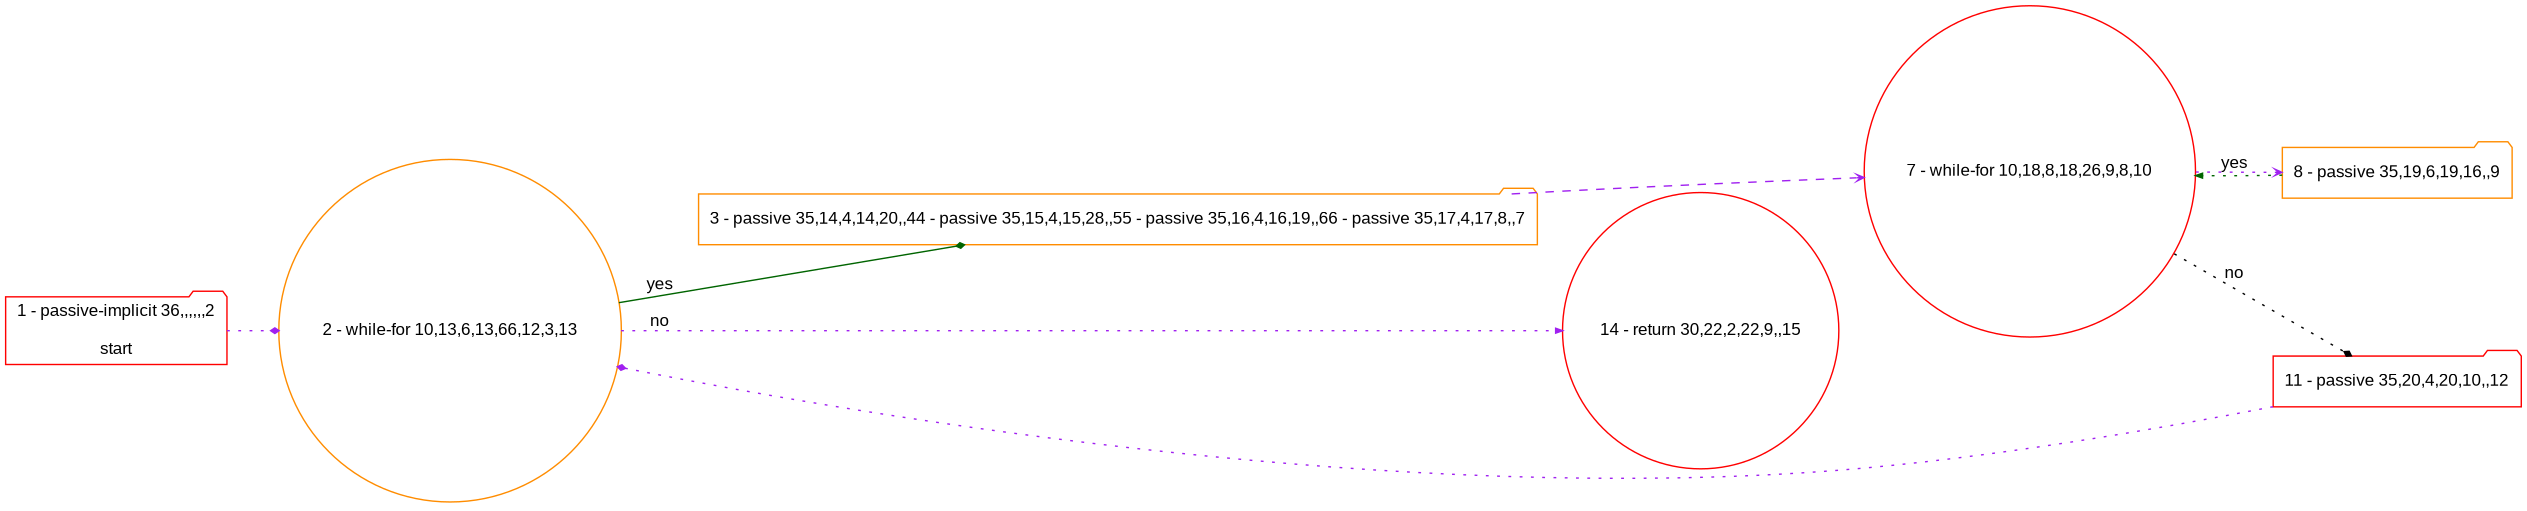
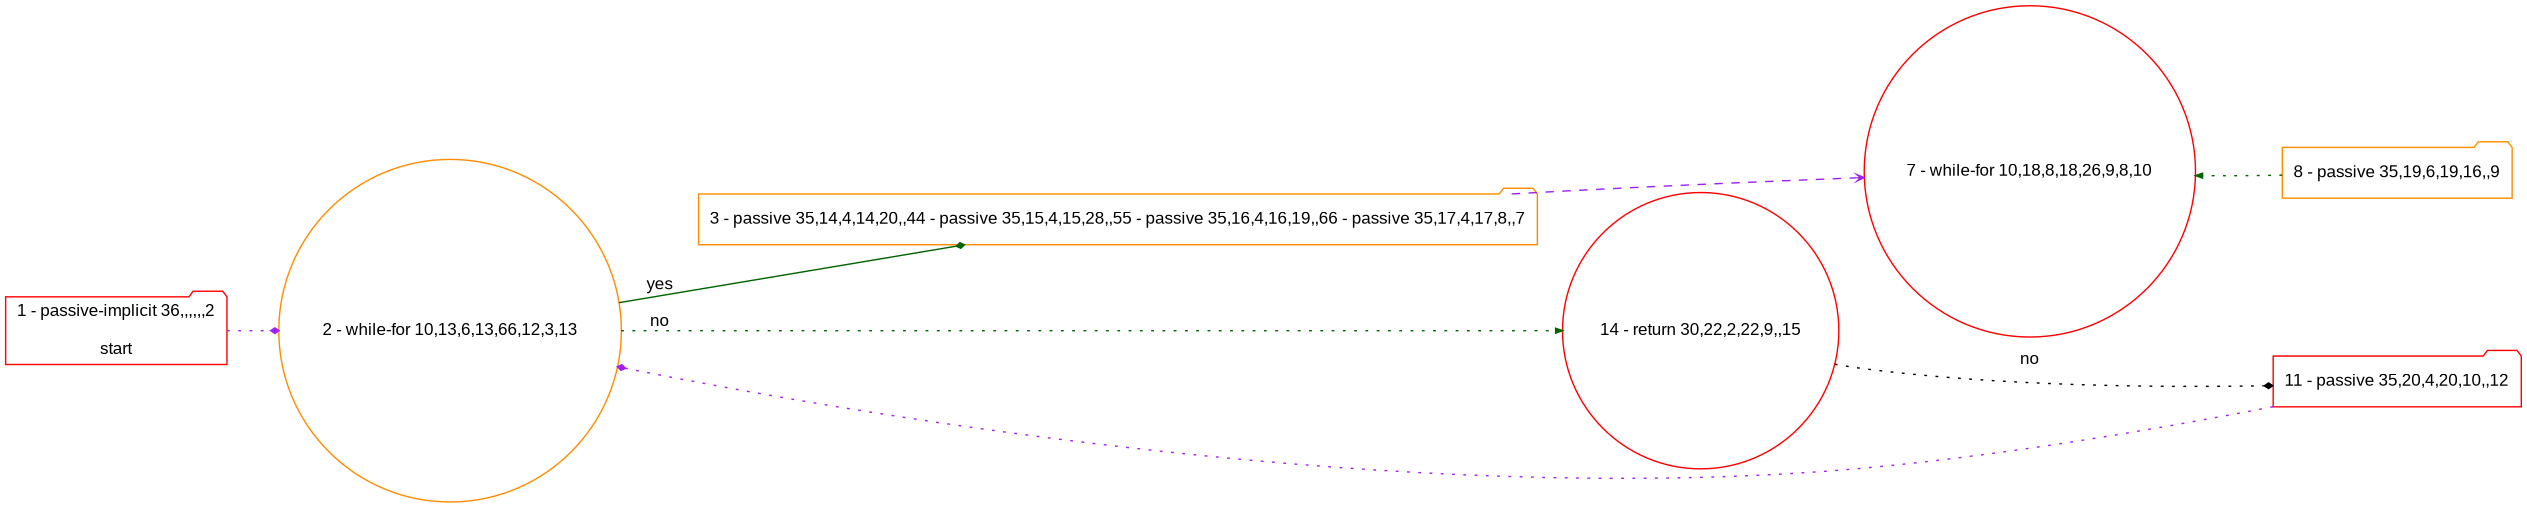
(2235, 172) -> none
(2259, 303) -> (2049, 383)
(1088, 331) -> (1088, 331)
